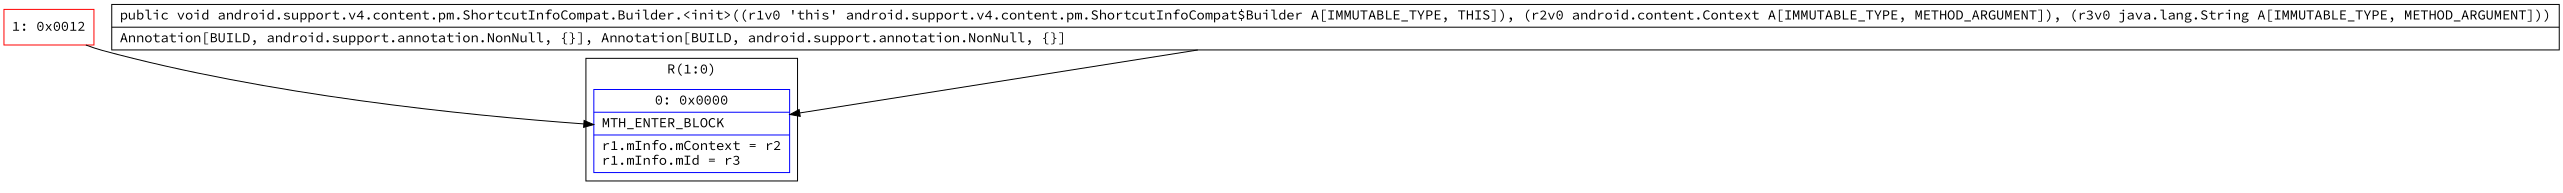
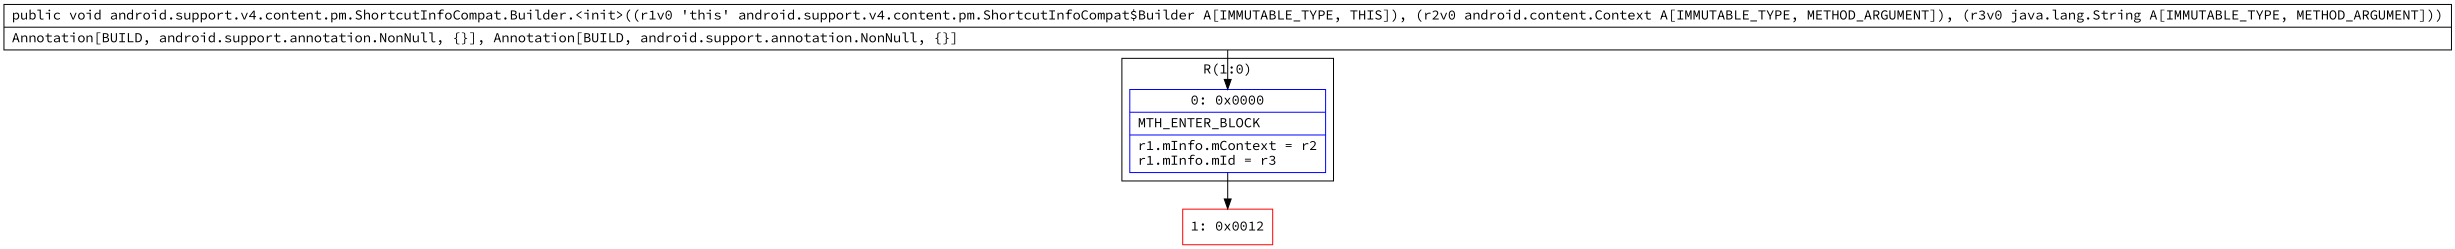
(333, 97) -> (1228, 187)
